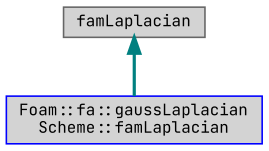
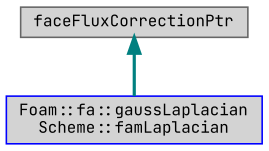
(134, 22) -> (134, 22)
